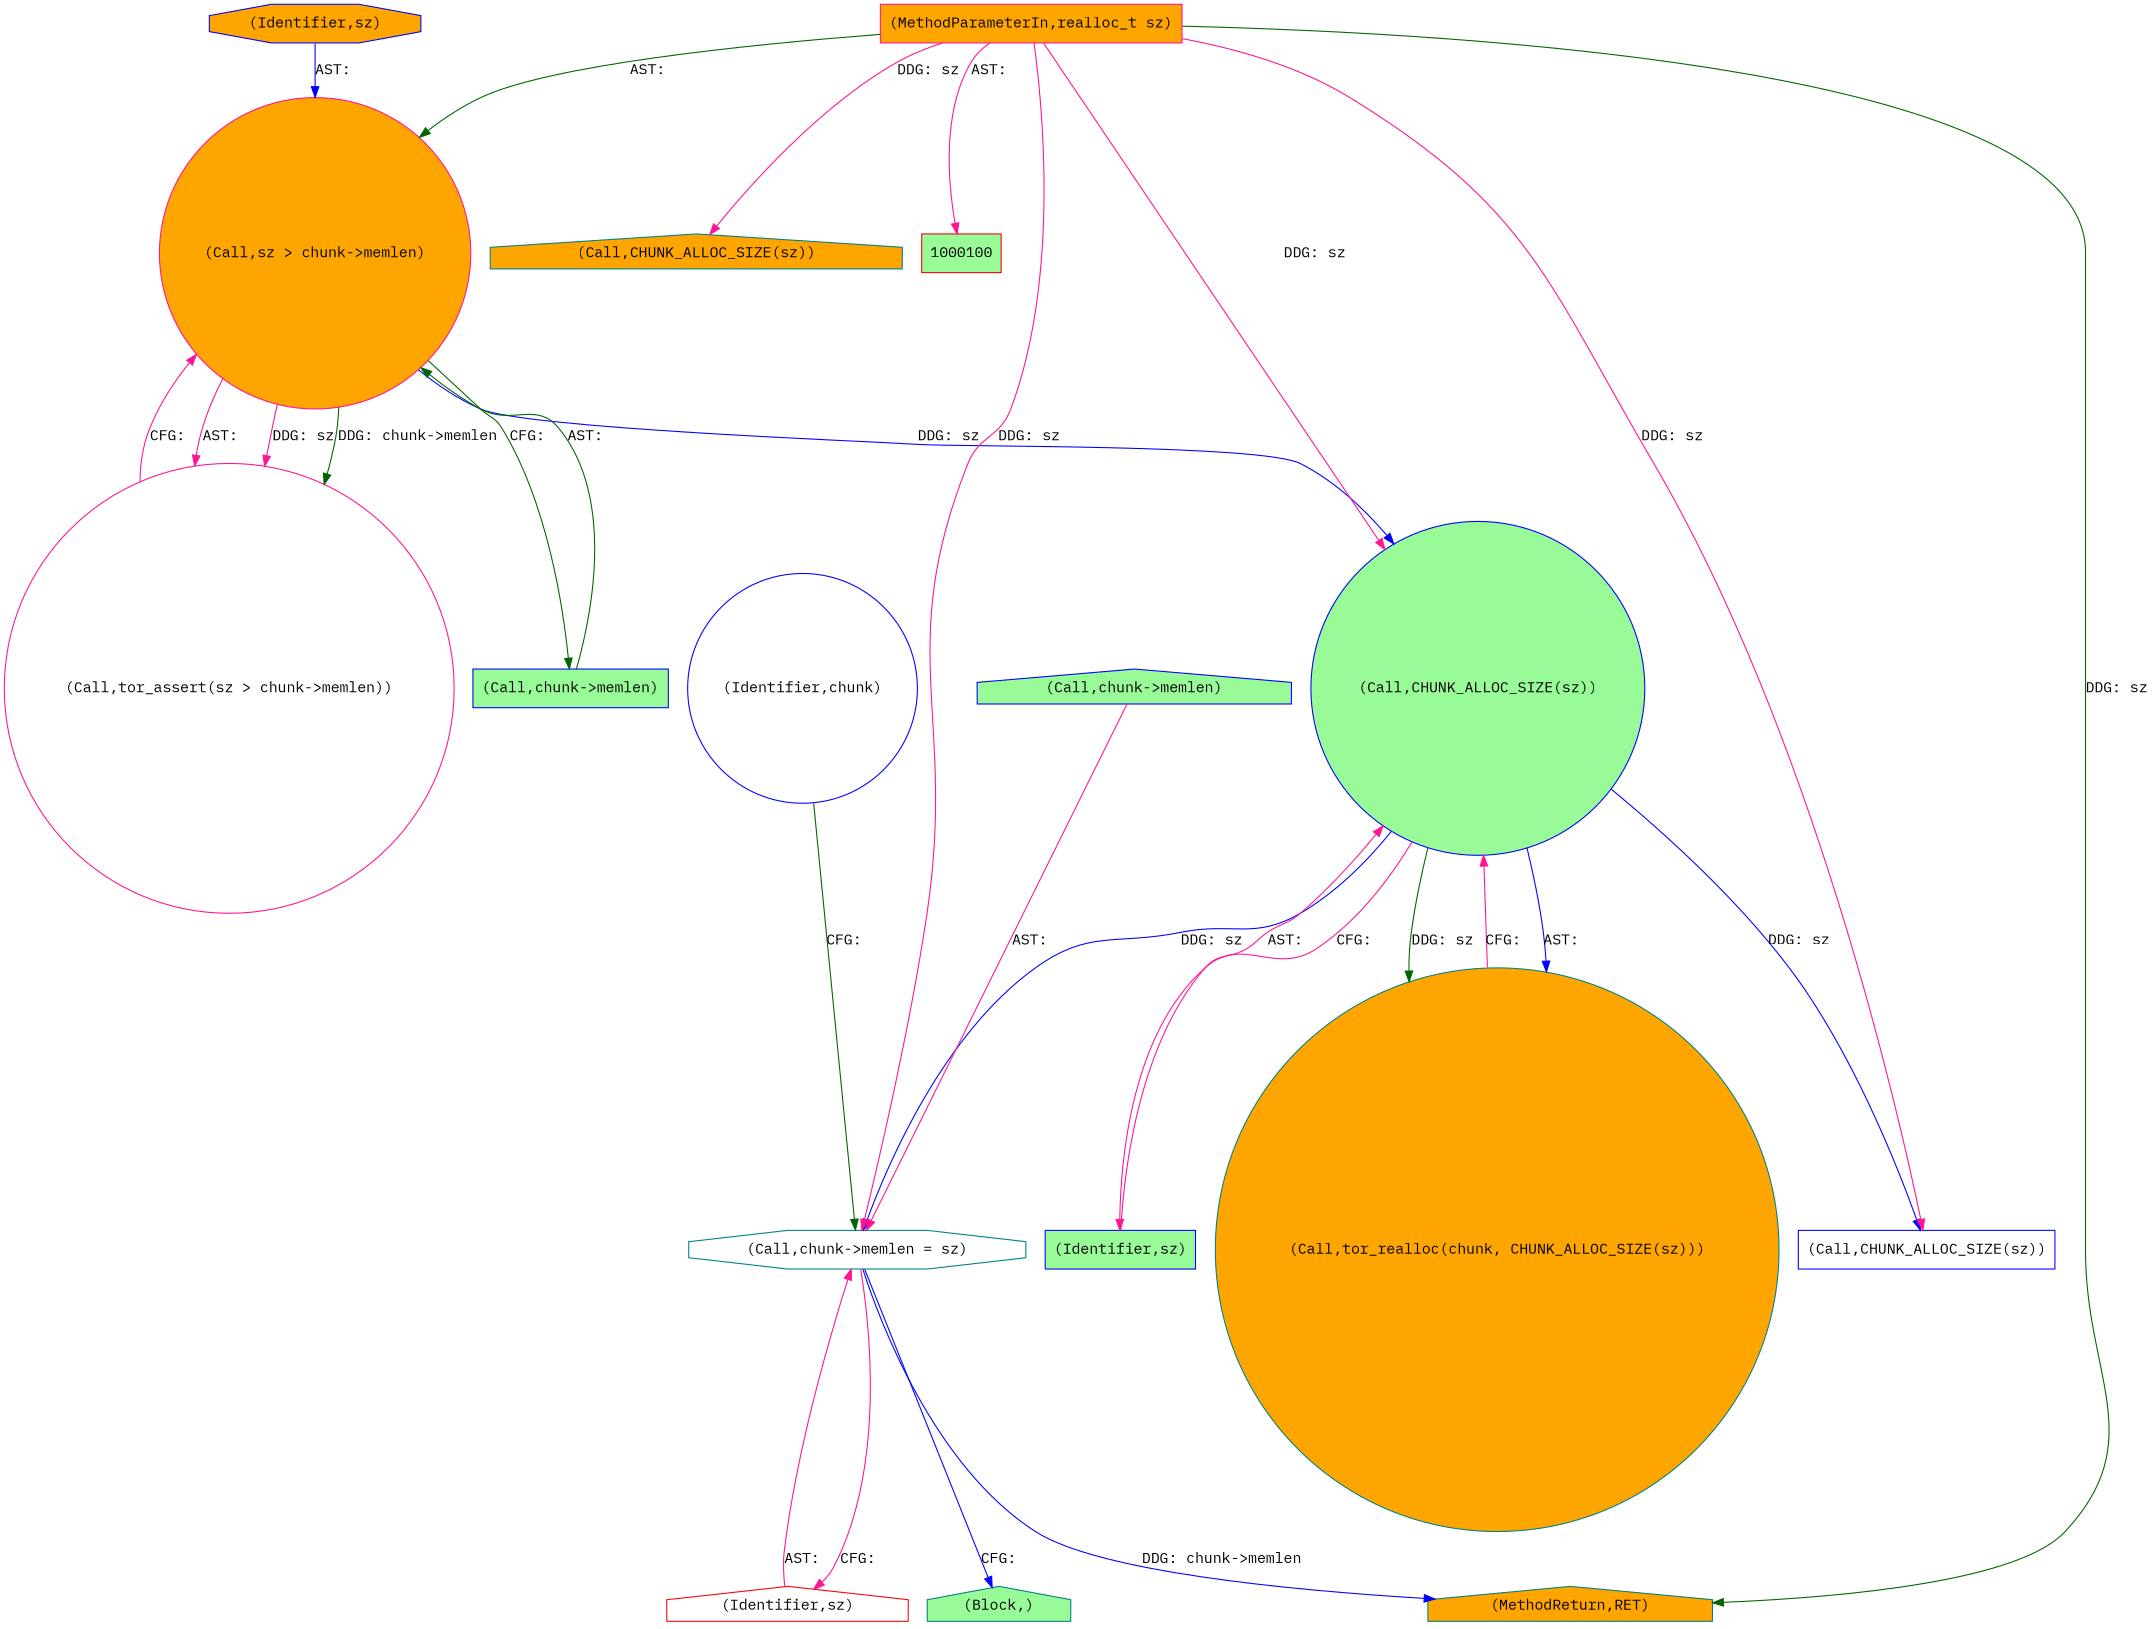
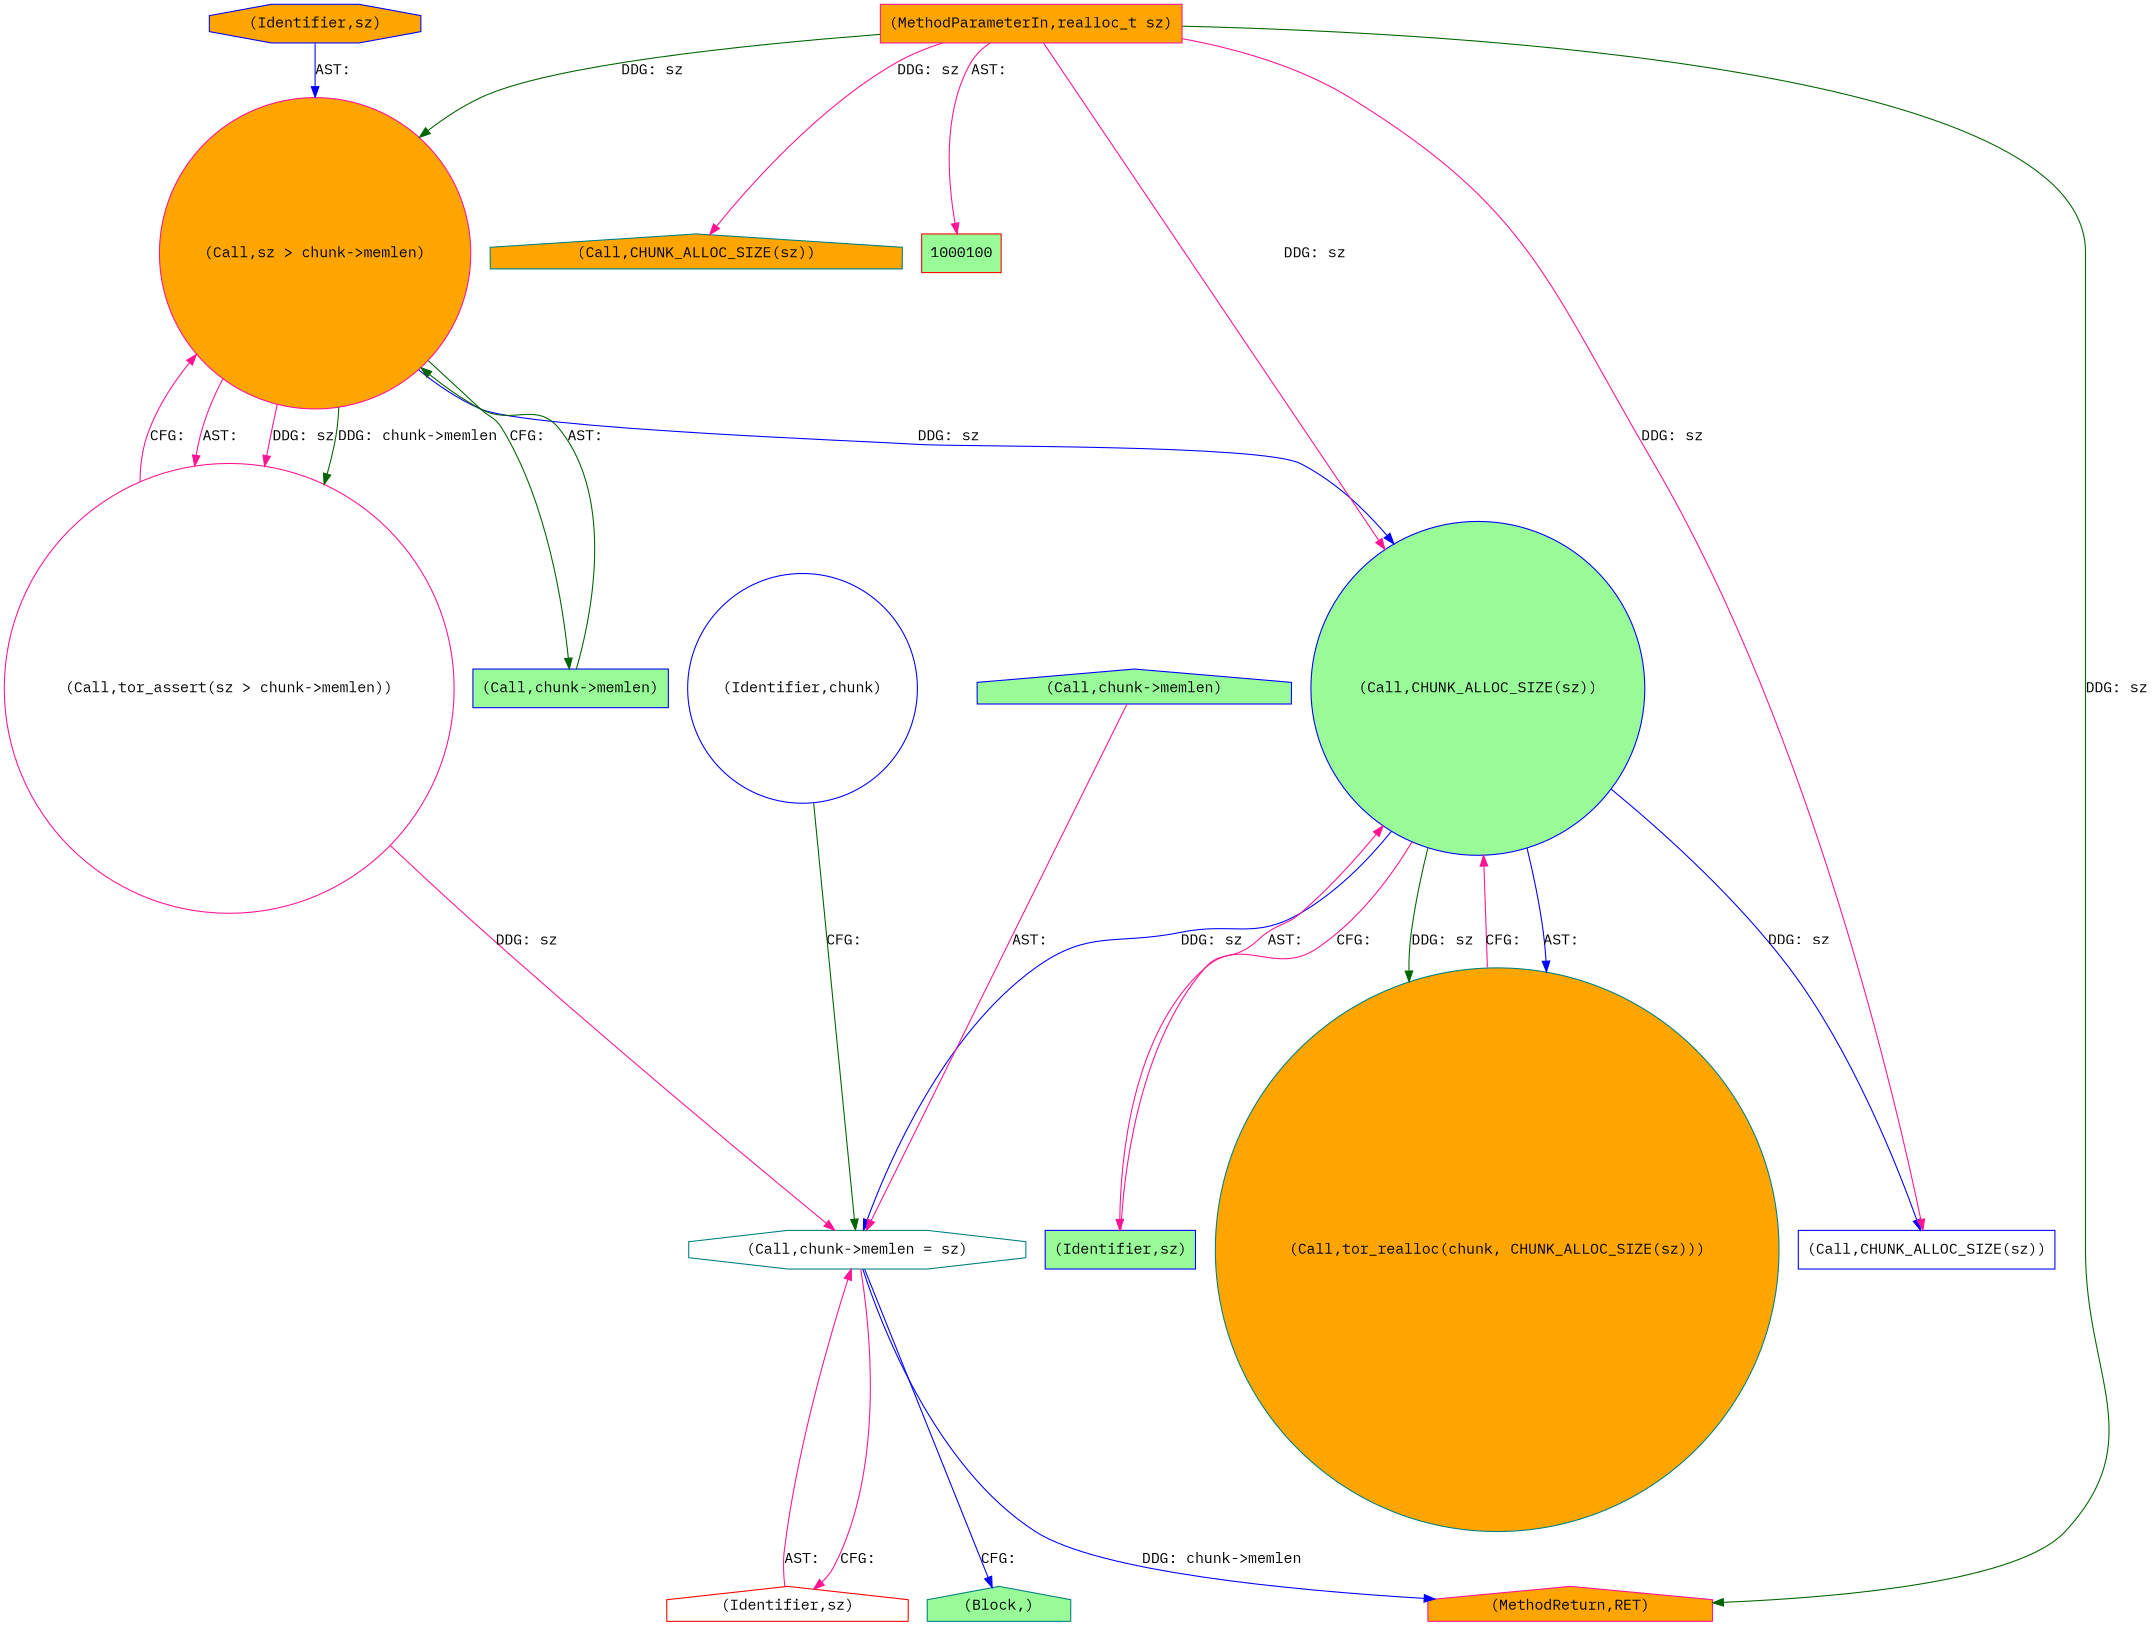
(652, 70) -> (652, 70)
(931, 623) -> (605, 1038)
(1570, 1606) -> (1570, 1606)
